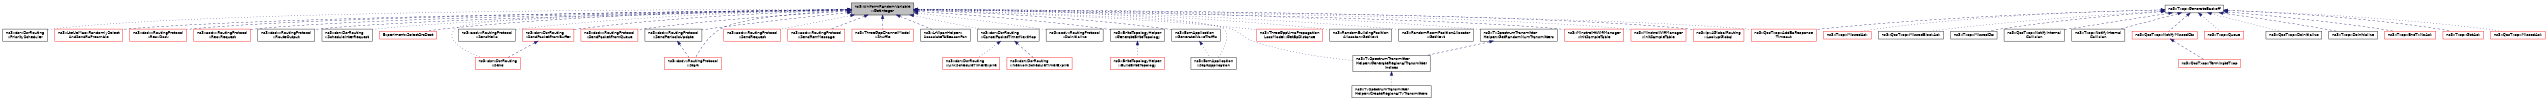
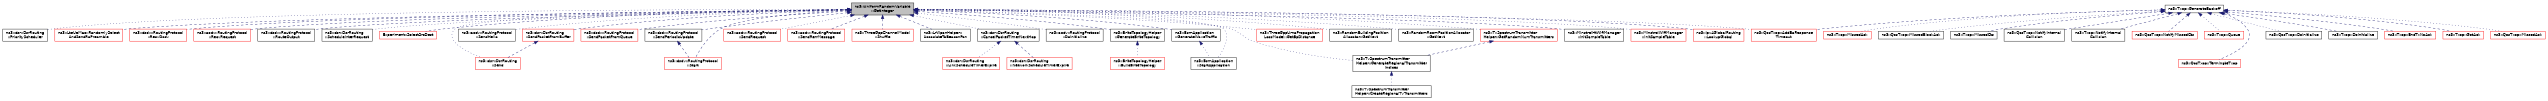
(1519, 35) -> (1519, 35)
(1594, 35) -> (1594, 35)
(2189, 50) -> (2249, 38)
